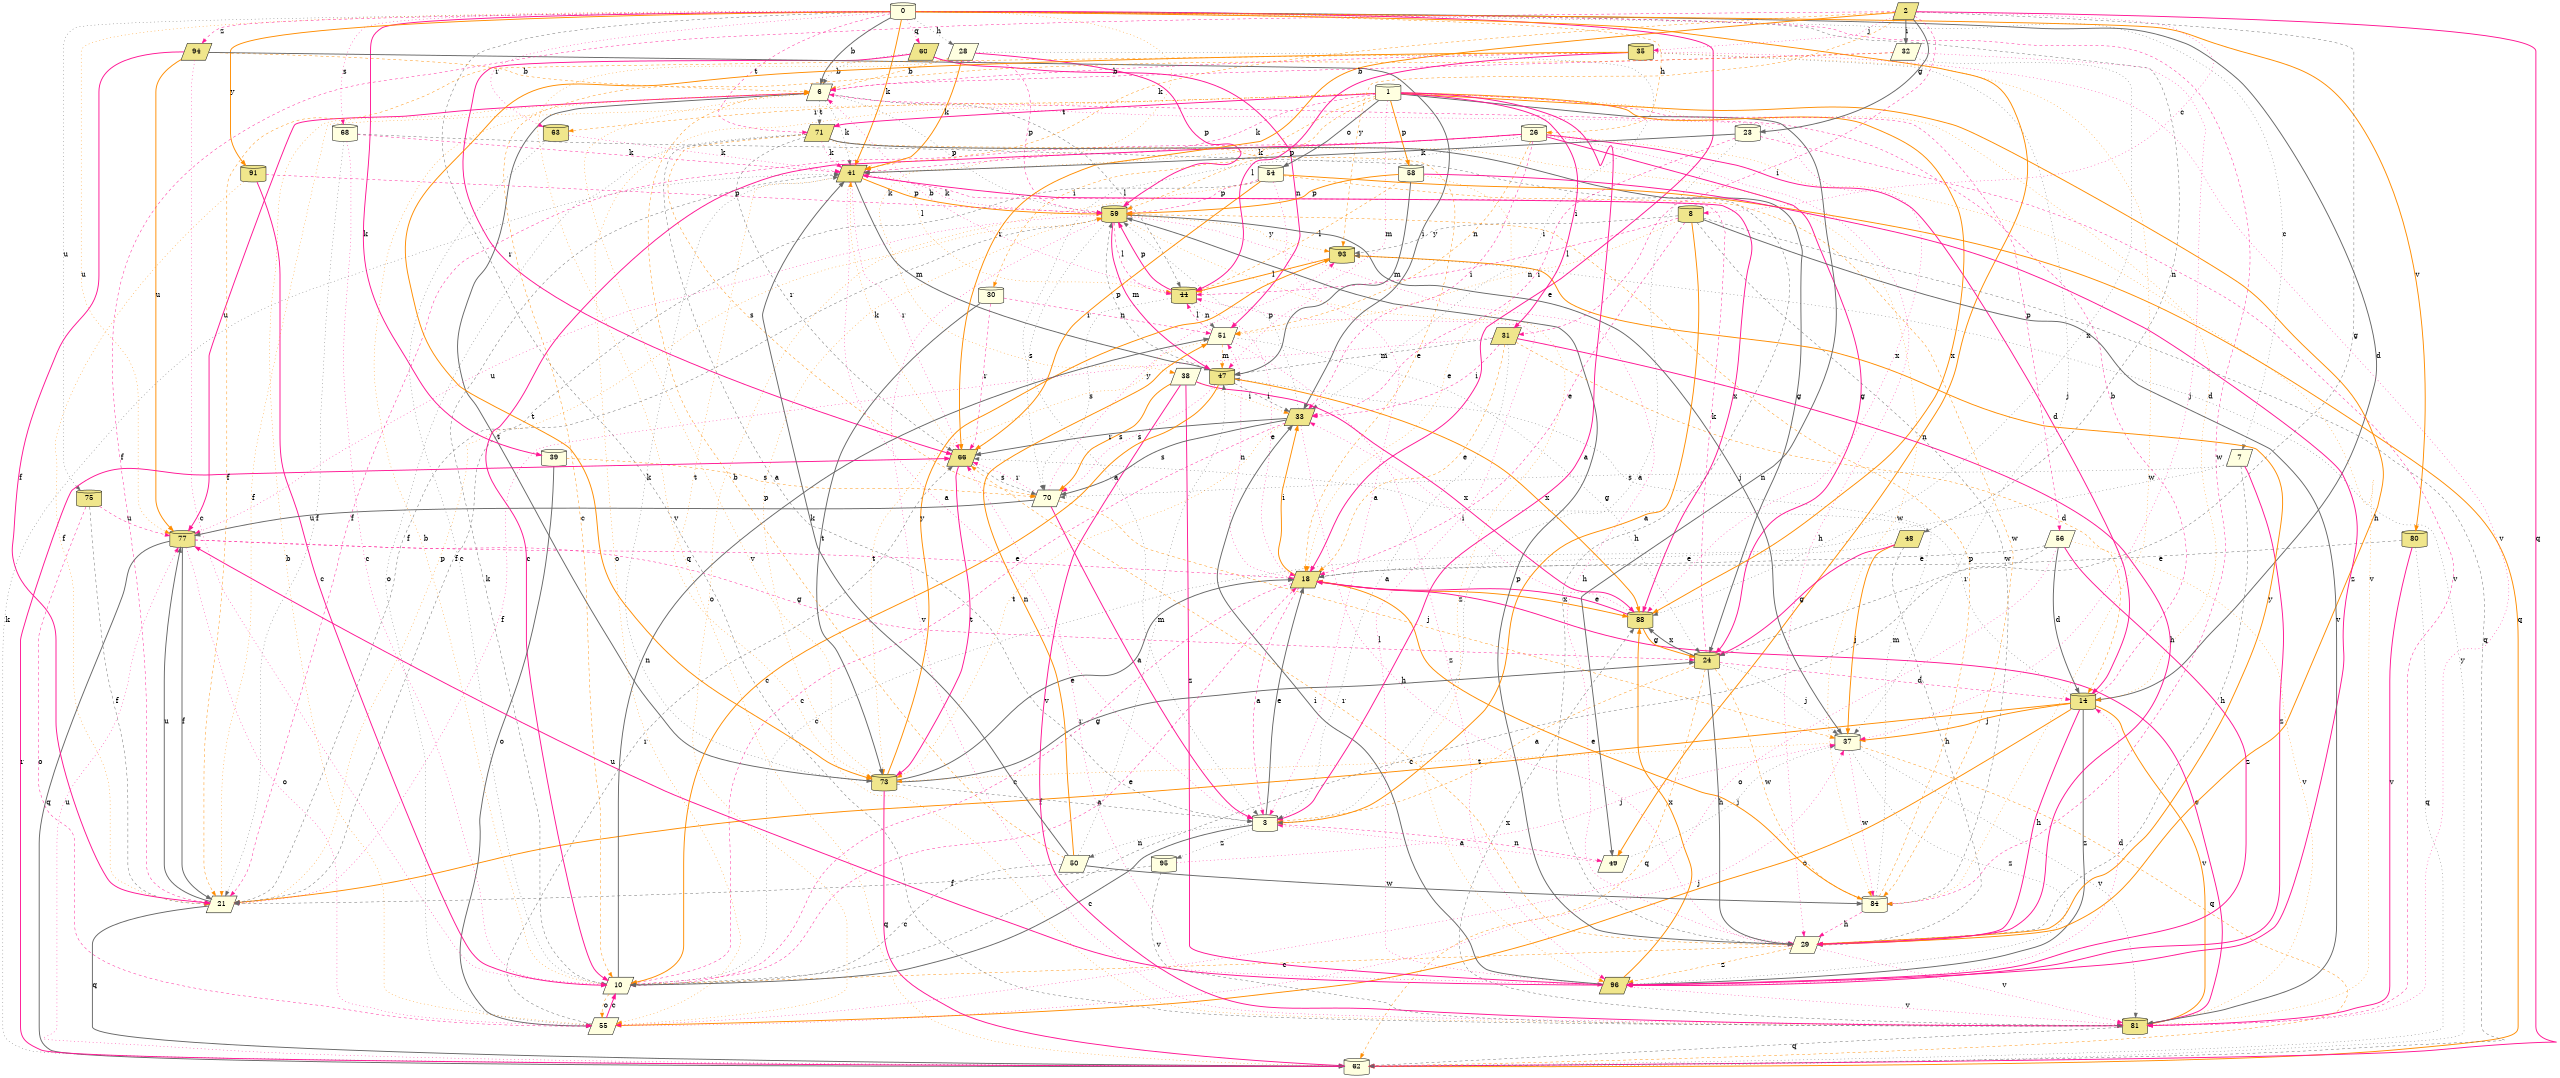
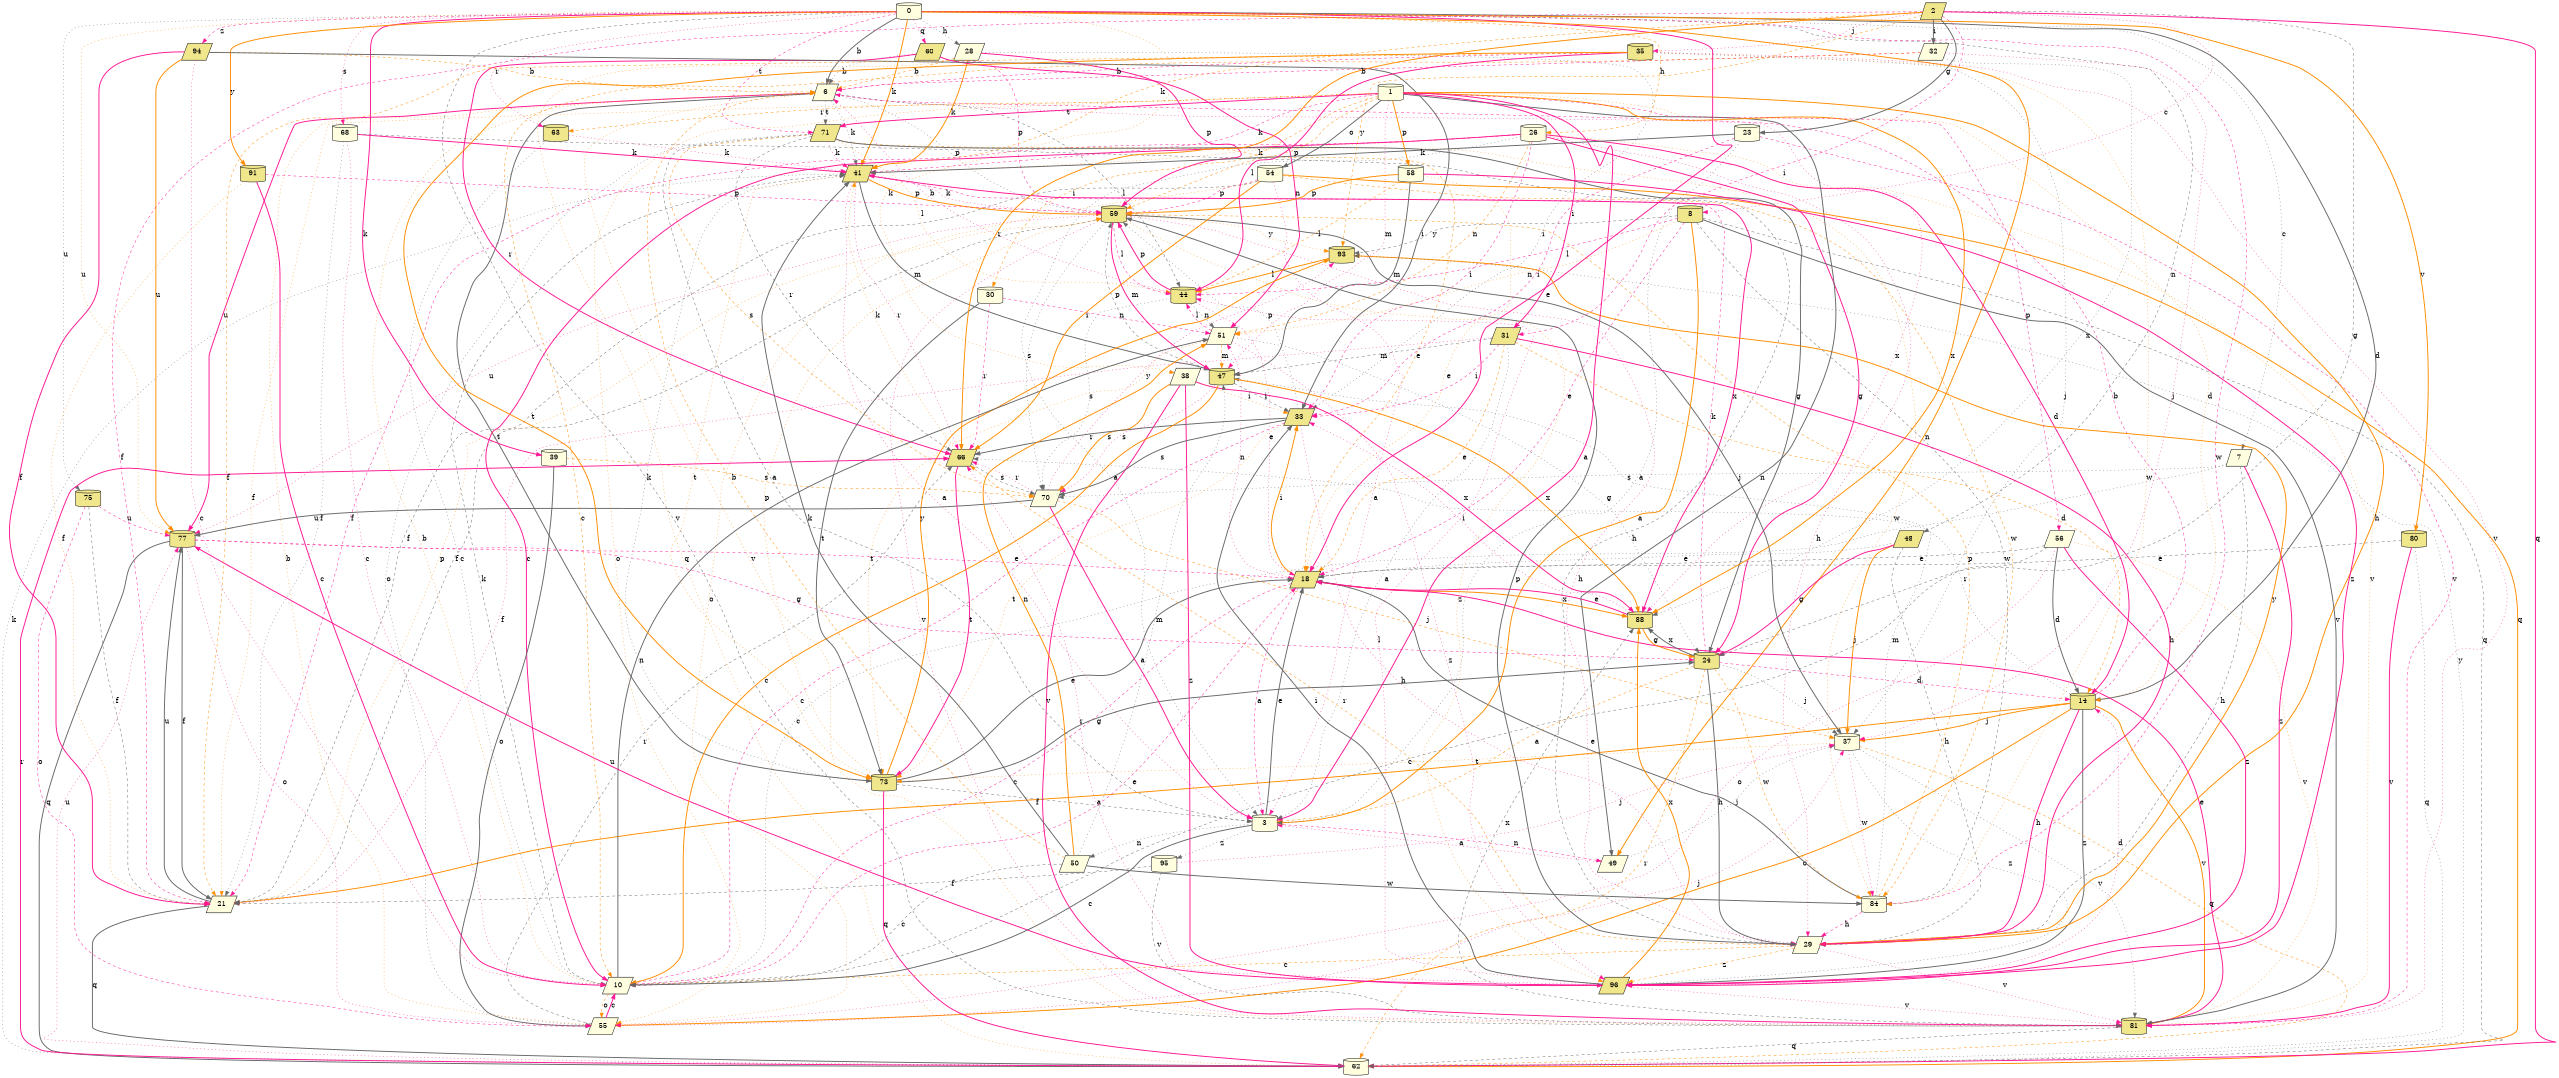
(596, 153) -> (599, 153)
(1583, 747) -> (1582, 747)
(1647, 864) -> (1646, 864)
